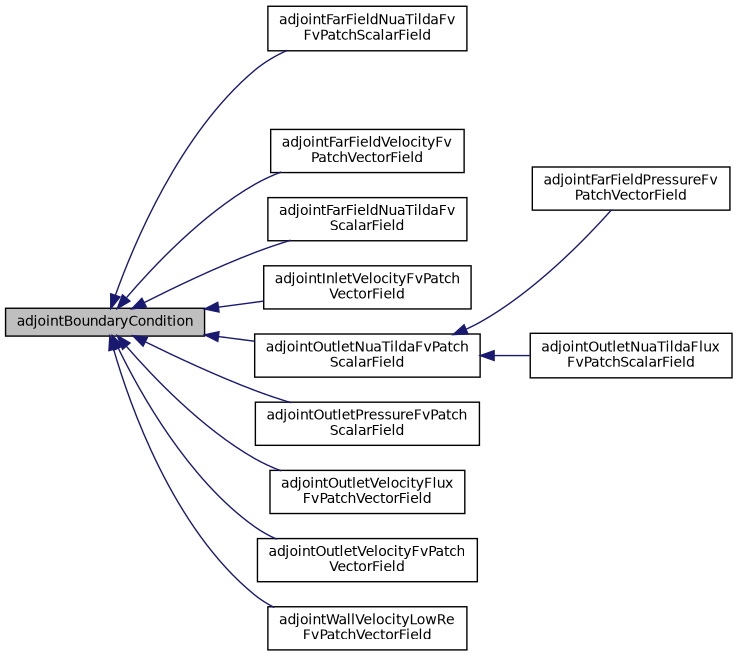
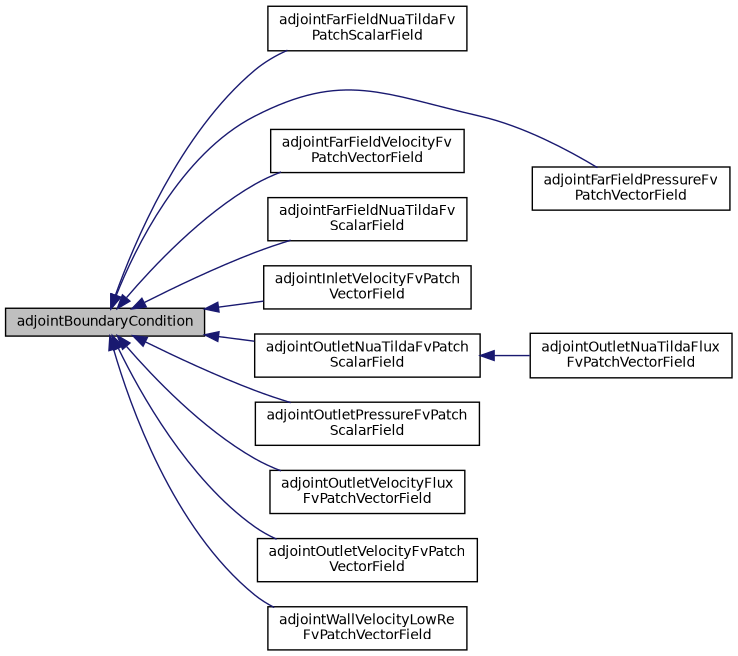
(367, 29) -> (367, 29)
(544, 276) -> (316, 94)
(631, 356) -> (631, 356)
